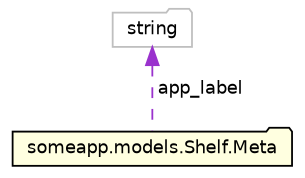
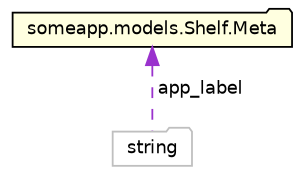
(152, 98) -> (152, 98)
